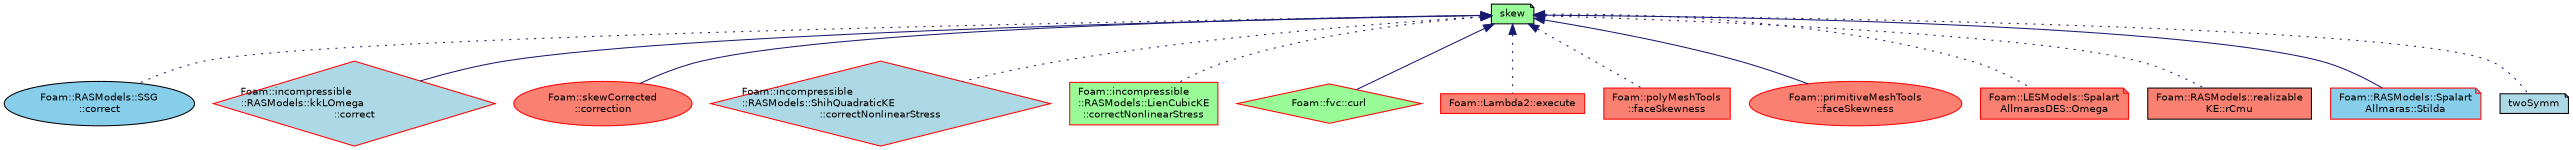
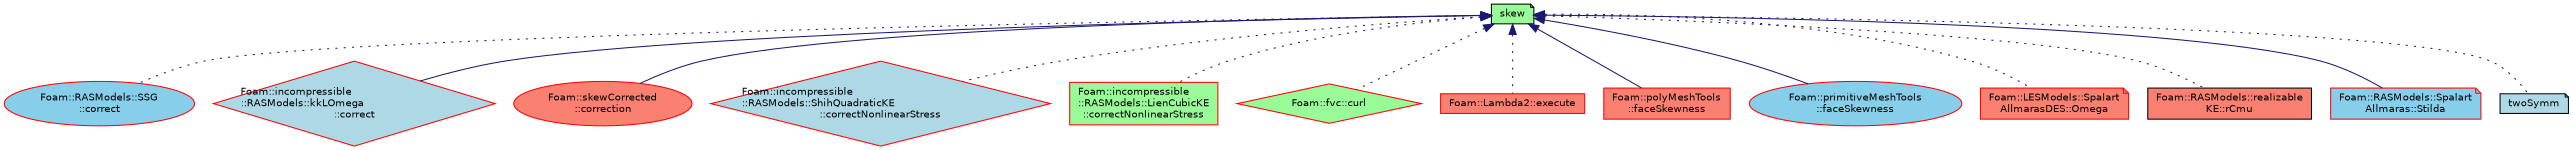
(1590, 58) -> (1590, 58)
(1421, 59) -> (1421, 59)
(99, 104) -> (99, 104)
(1856, 104) -> (1856, 104)
